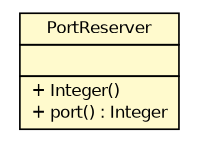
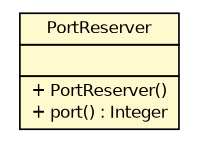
(76, 91) -> (99, 91)
